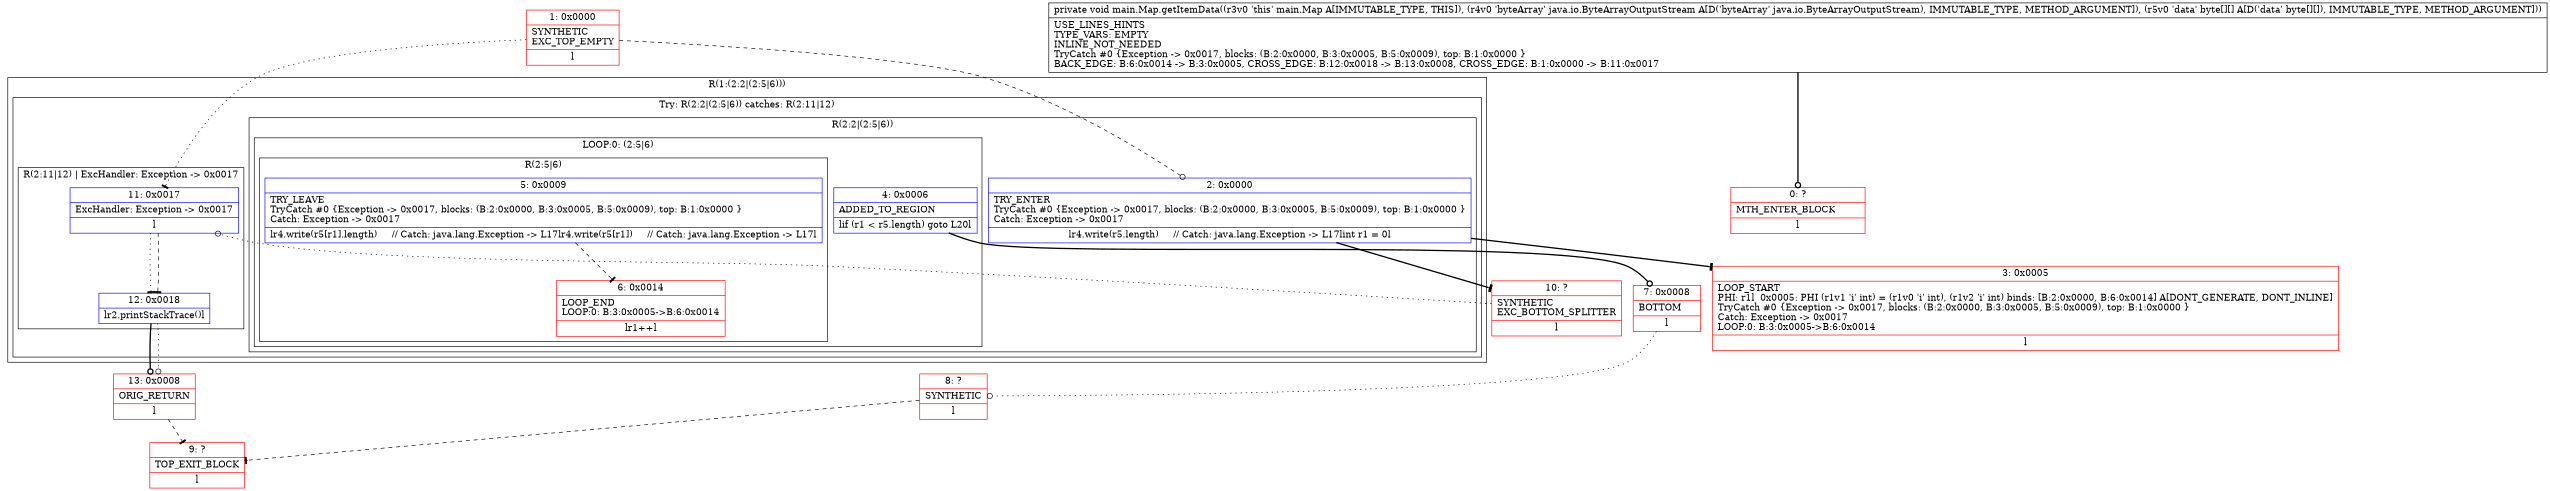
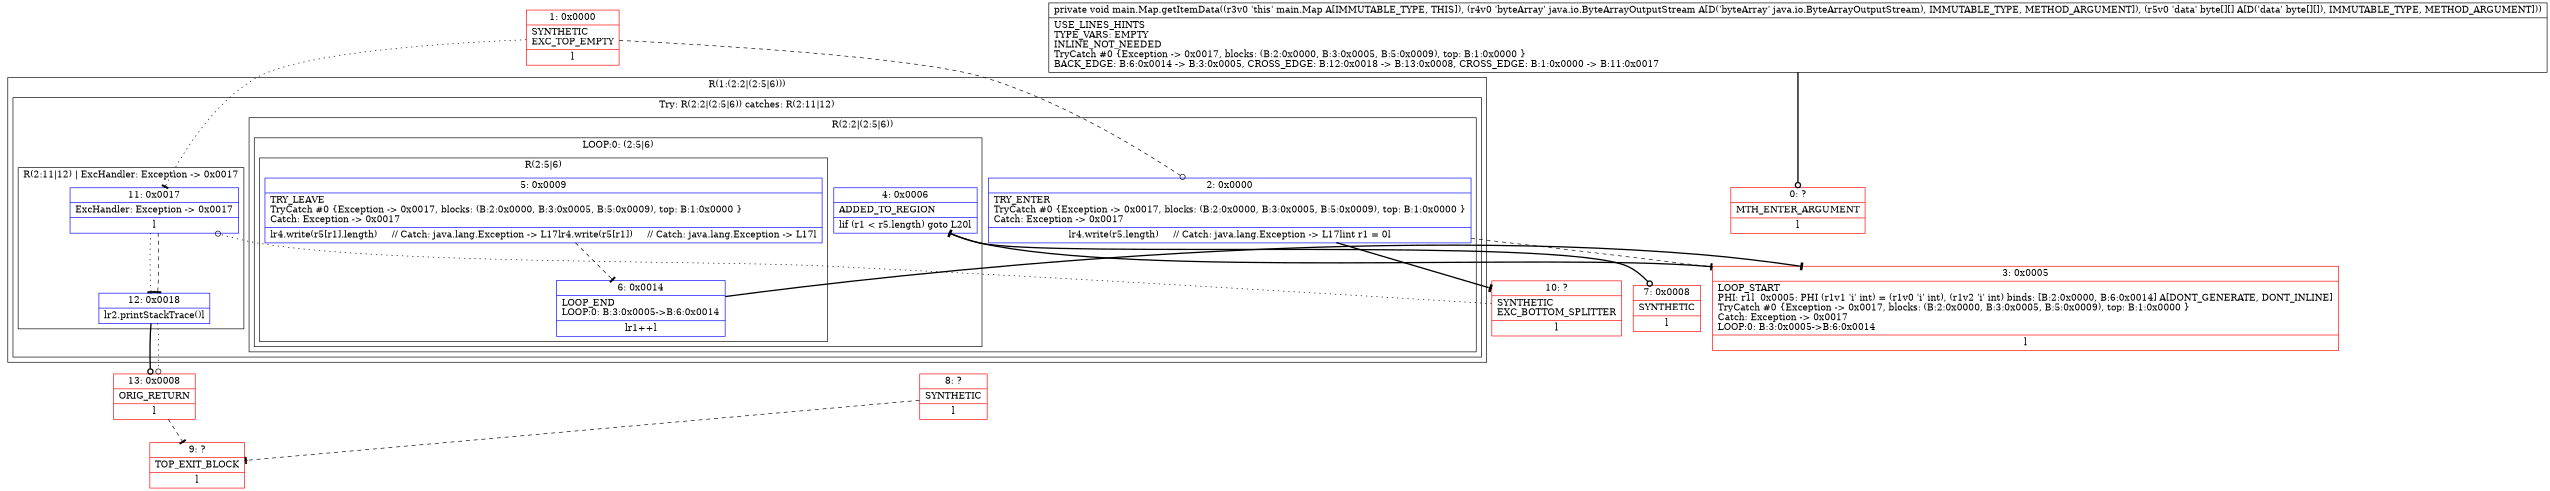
(1786, 210) -> (1798, 210)
(1590, 252) -> (1596, 253)
none -> (1181, 254)
none -> (1331, 263)
(641, 308) -> (641, 308)
(1660, 308) -> (1667, 308)
(1332, 390) -> none
